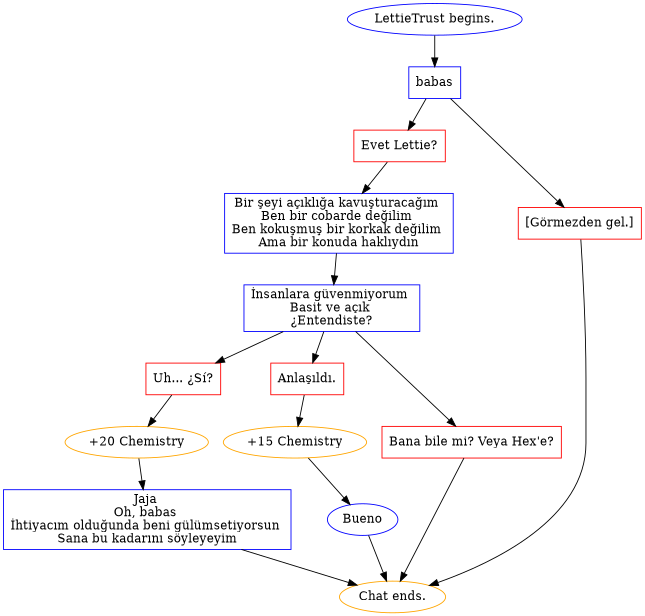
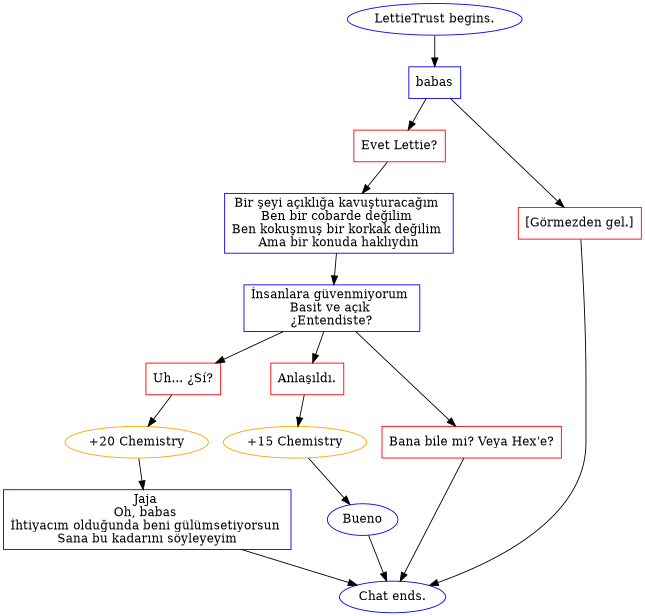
(393, 597) -> (393, 597)
